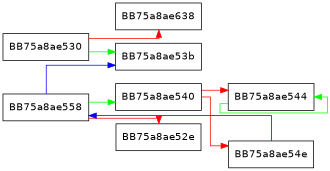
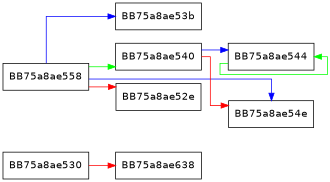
(98, 52) -> none
(211, 90) -> (211, 50)
(196, 116) -> (187, 79)
